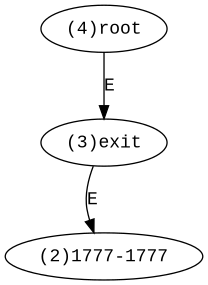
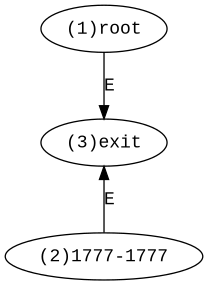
(104, 29) -> (104, 29)
(87, 193) -> (104, 206)
